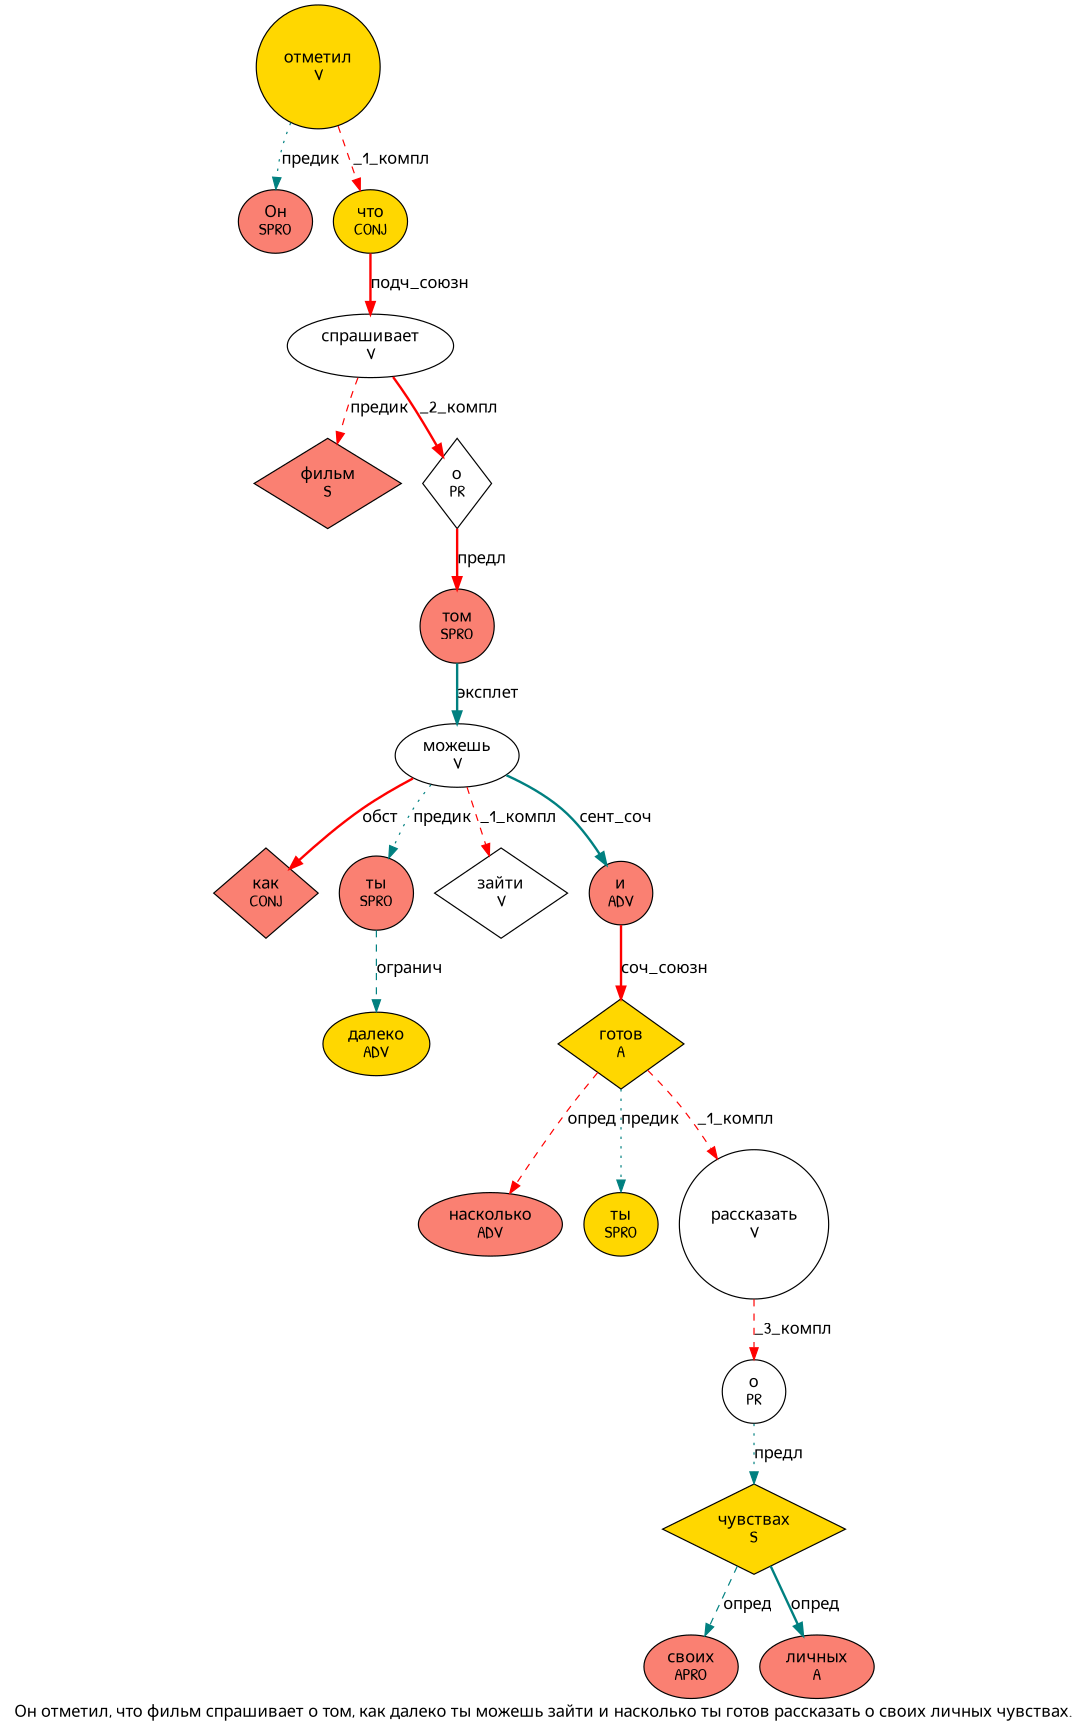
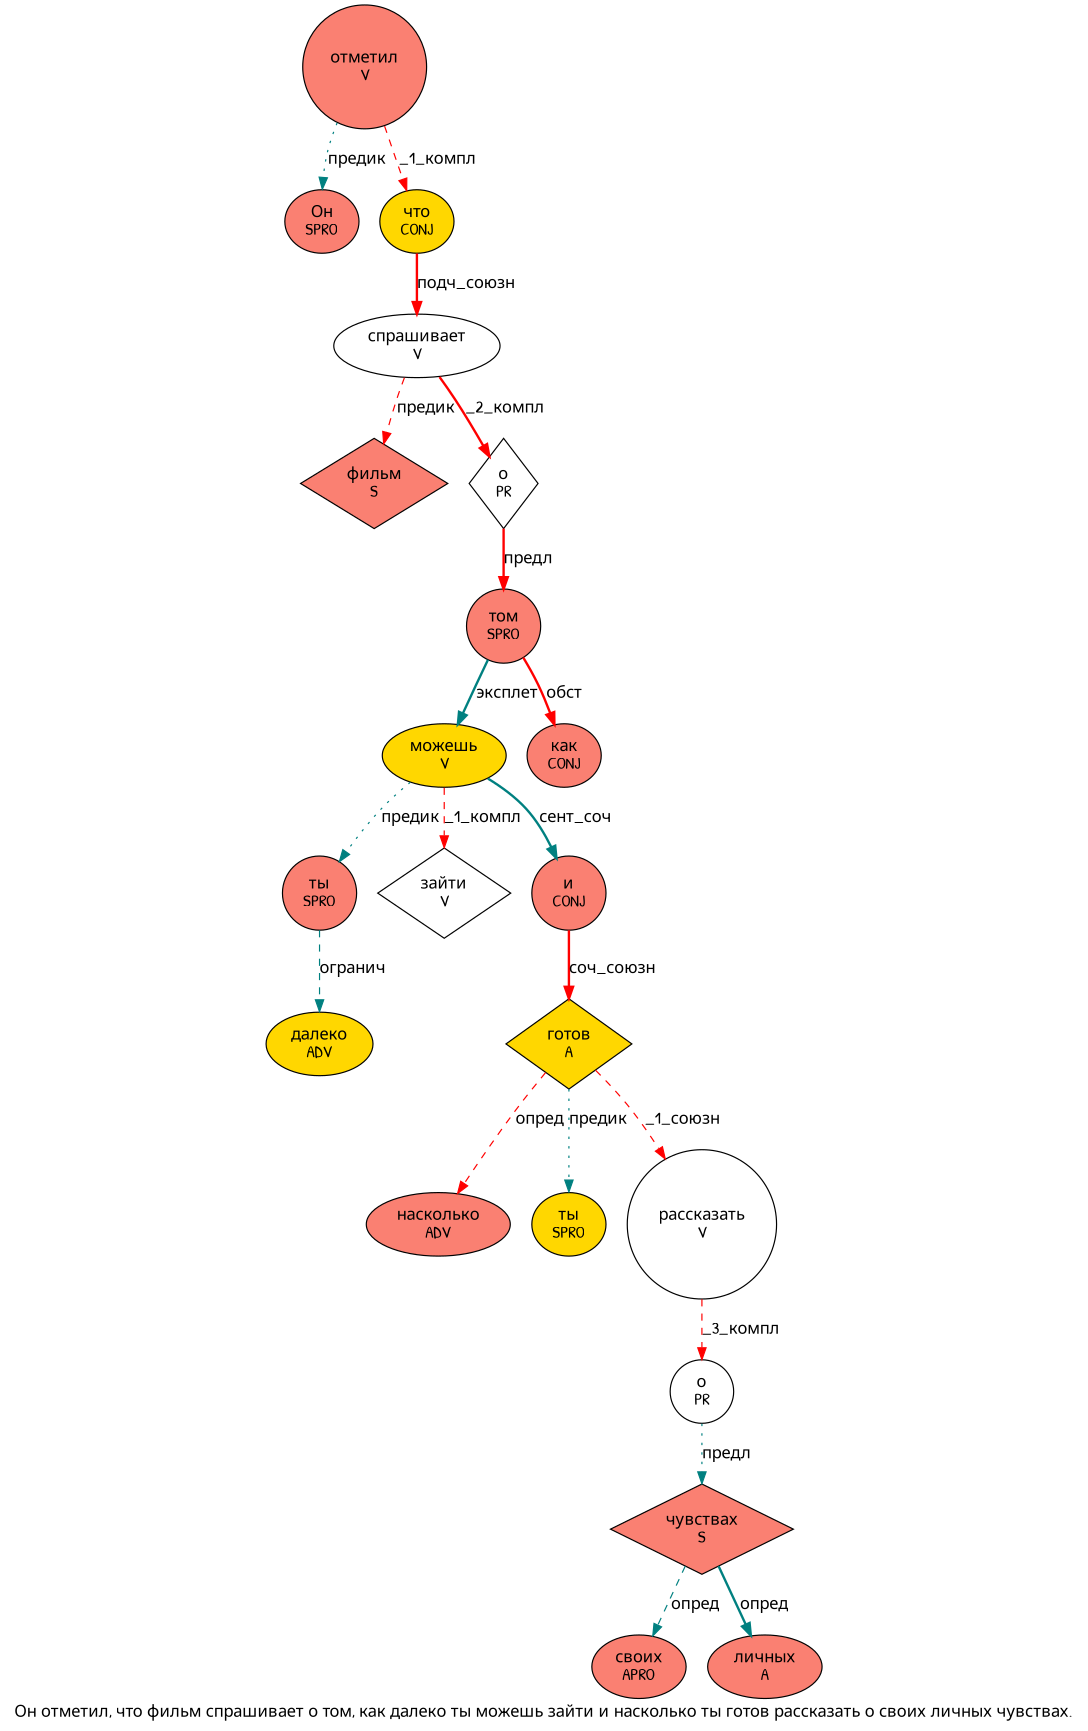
(318, 67) -> (365, 67)
(457, 755) -> (444, 755)
(353, 815) -> (538, 685)
(266, 893) -> (564, 755)
(621, 893) -> (569, 893)
(736, 1119) -> (683, 1119)
(754, 1529) -> (702, 1529)
